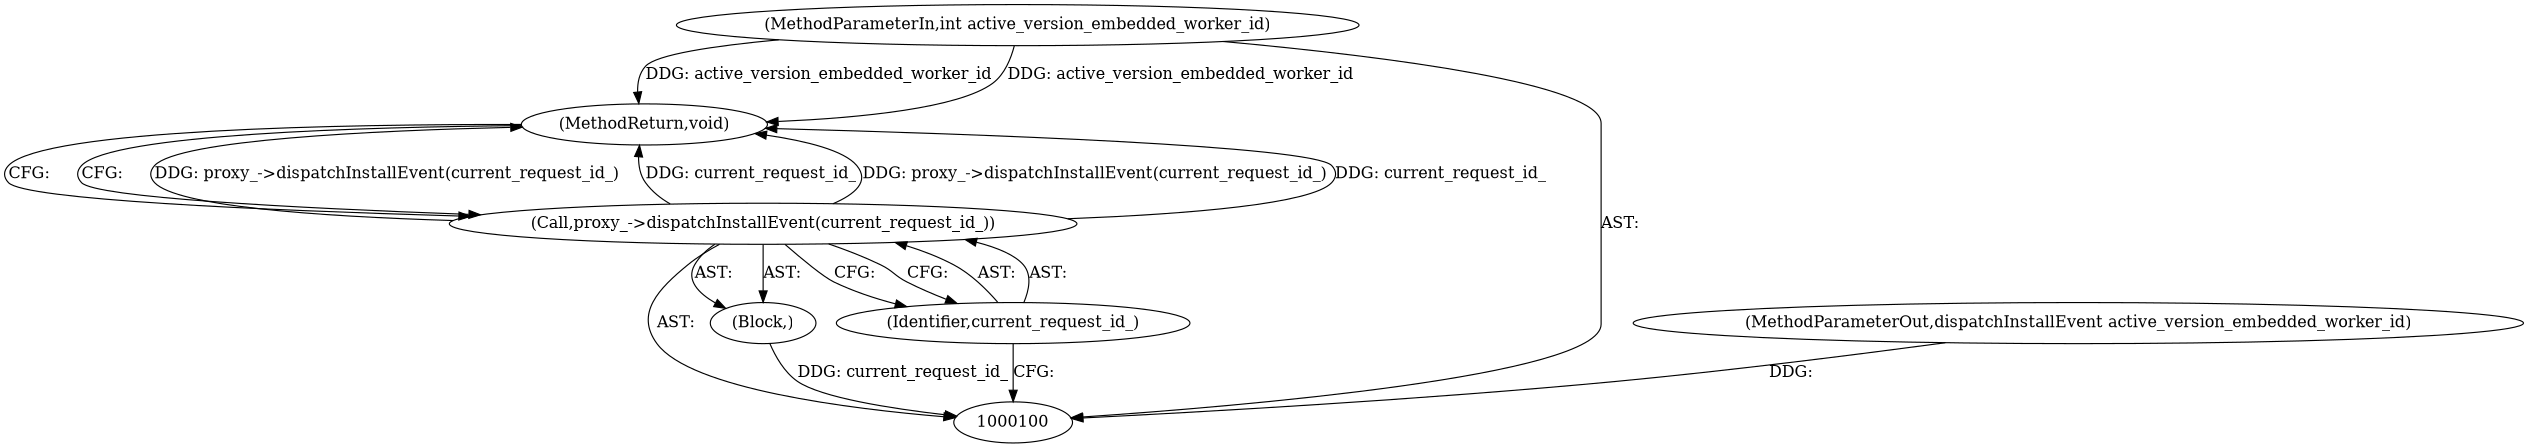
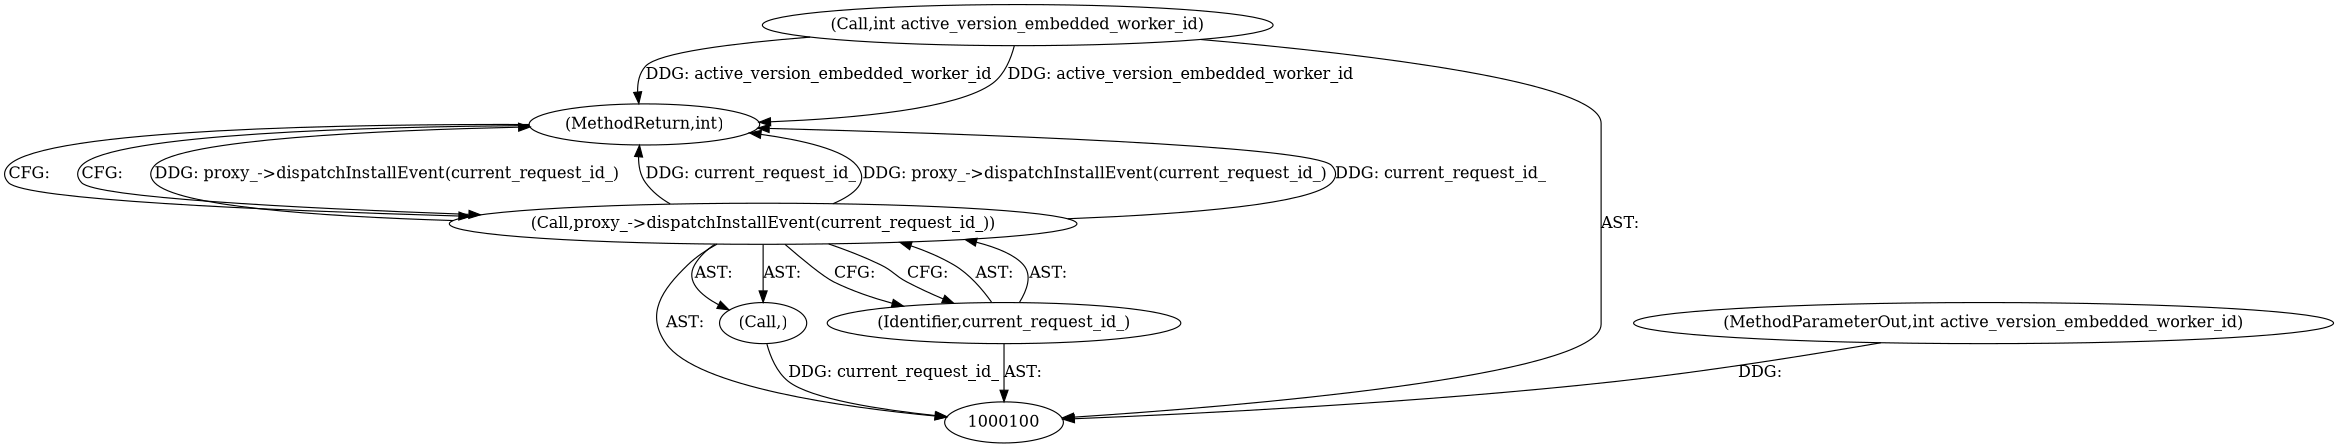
(1018, 25) -> (1018, 25)
(644, 124) -> (644, 124)
(763, 323) -> (763, 323)
(2078, 323) -> (1984, 323)
(1037, 373) -> (1026, 373)
